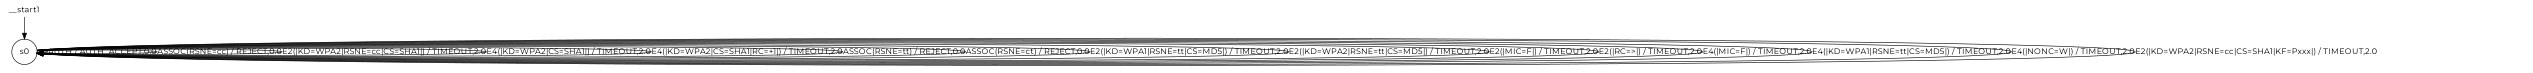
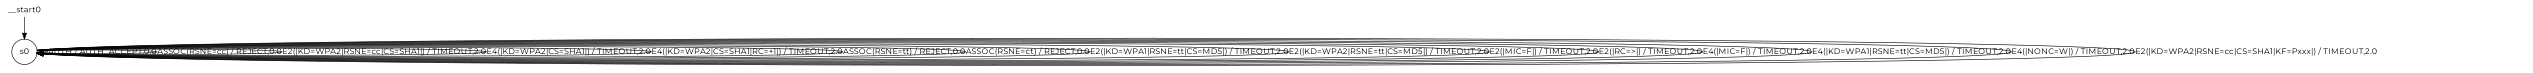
(24, 10) -> (24, 10)
